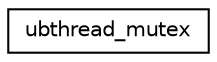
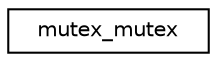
(109, 31) -> (109, 31)
